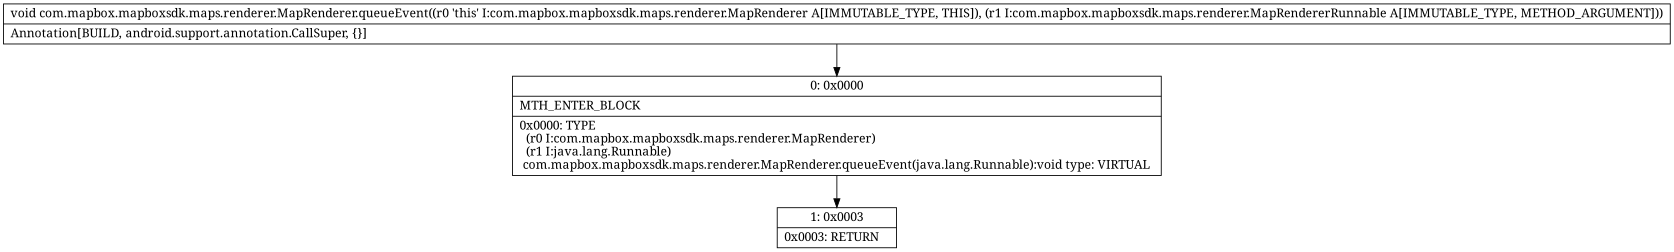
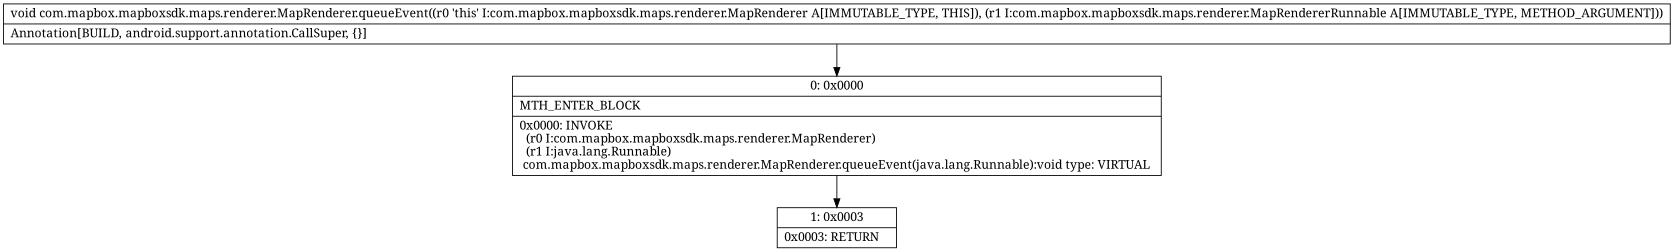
(561, 126) -> (570, 126)
